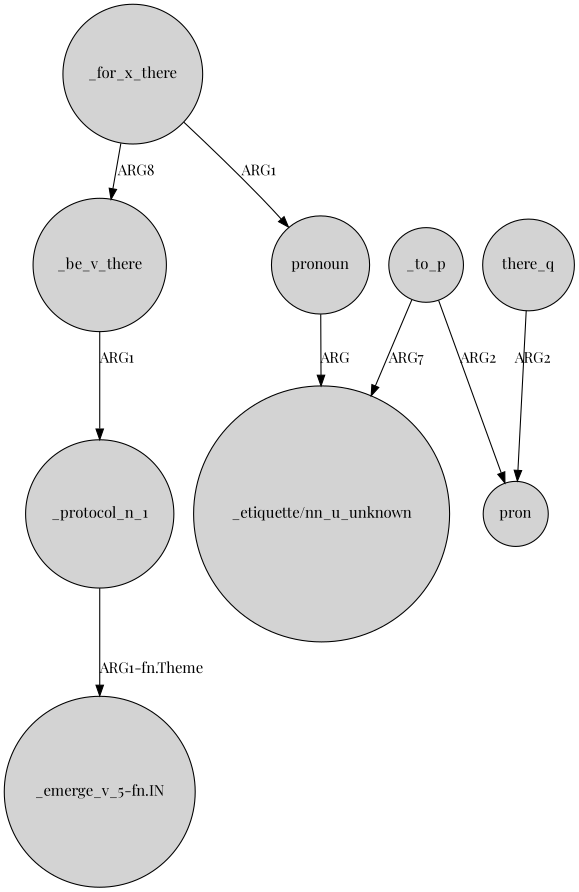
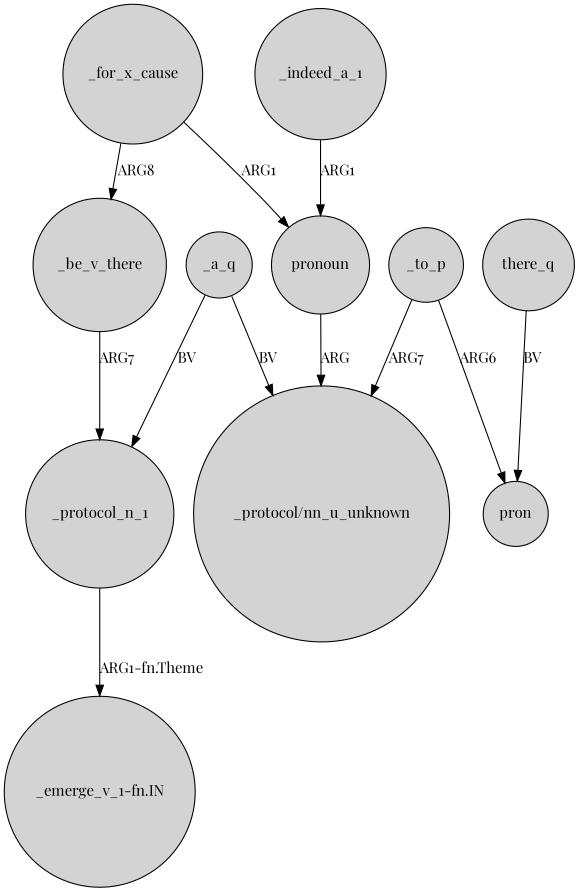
(133, 74) -> (133, 74)
none -> (321, 74)
none -> (219, 265)
(117, 359) -> (117, 359)
(478, 359) -> (478, 359)
(533, 359) -> (533, 359)
(322, 514) -> (322, 514)
(100, 792) -> (100, 792)
